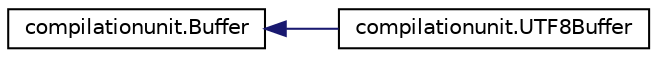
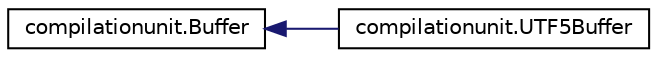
(494, 29) -> (494, 29)
